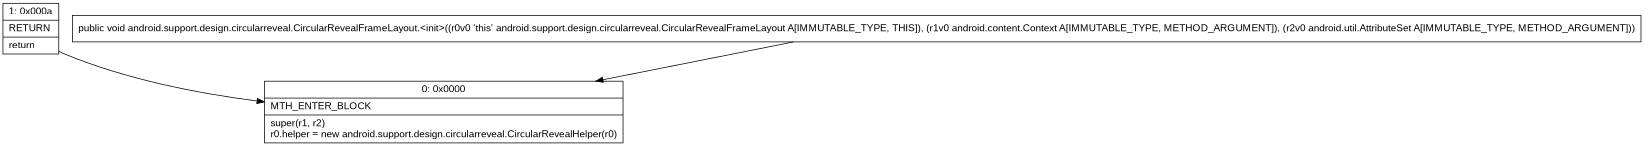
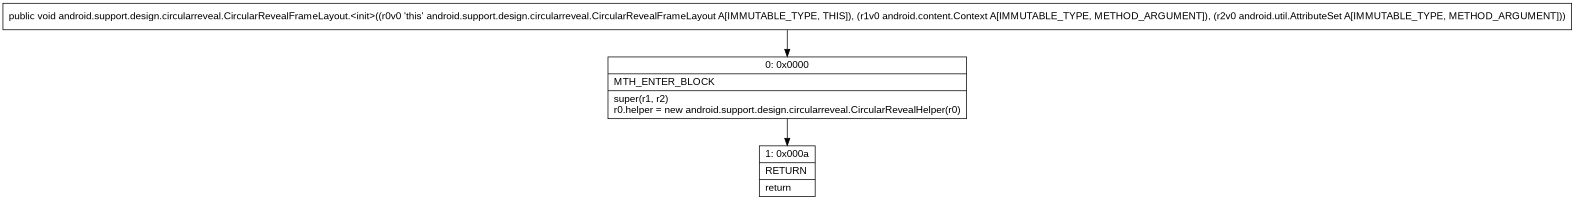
(156, 83) -> (787, 129)
